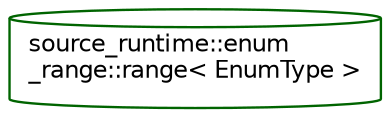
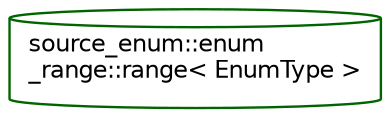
(195, 59) -> (195, 59)
